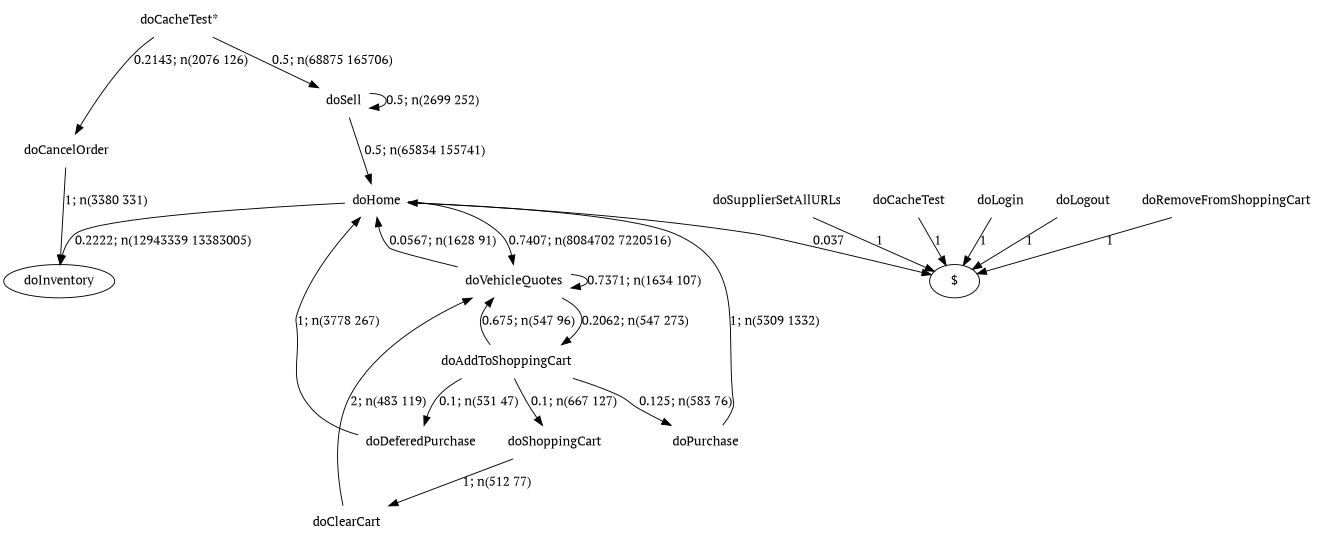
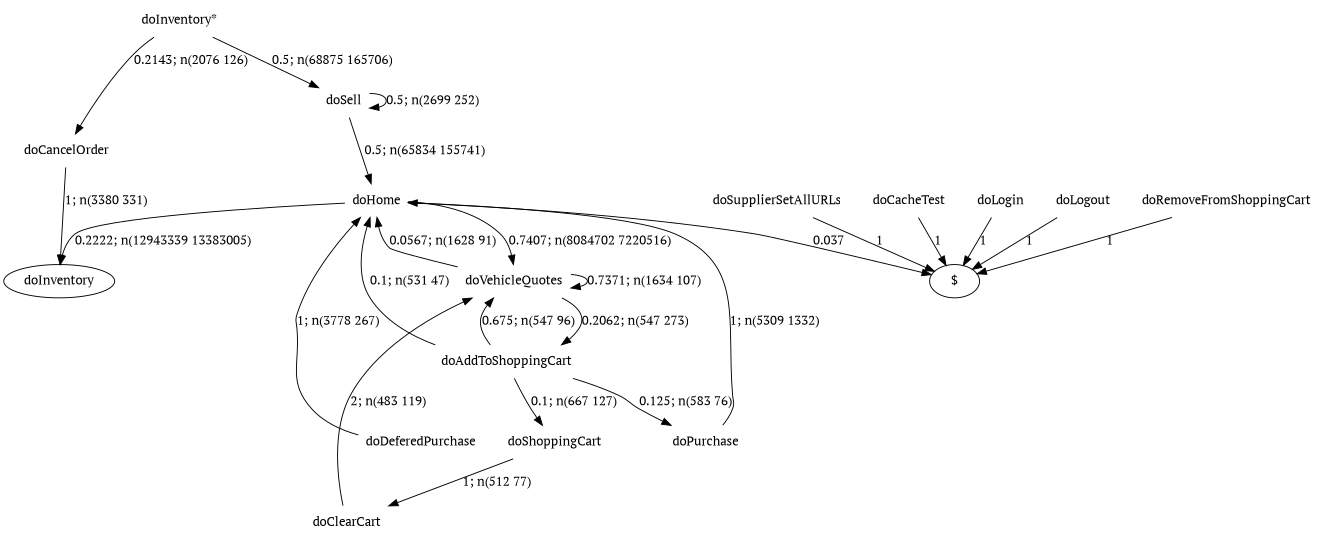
(179, 20) -> (179, 20)
(440, 394) -> (372, 301)
